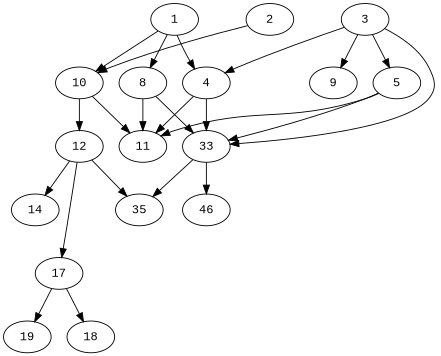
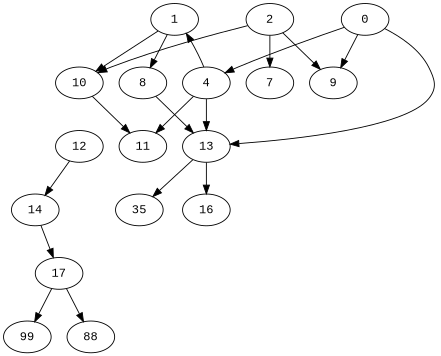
(365, 19) -> (365, 19)
(183, 49) -> (198, 54)
none -> (300, 50)
none -> (270, 83)
(397, 83) -> none
(79, 110) -> none
(143, 110) -> none
(206, 146) -> (206, 146)
(106, 175) -> none
(70, 206) -> (46, 237)
(206, 210) -> (206, 210)
(27, 337) -> (27, 337)
(91, 337) -> (91, 337)
